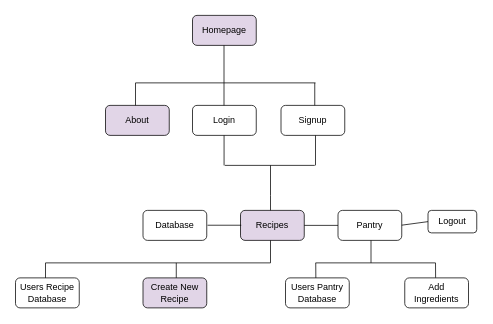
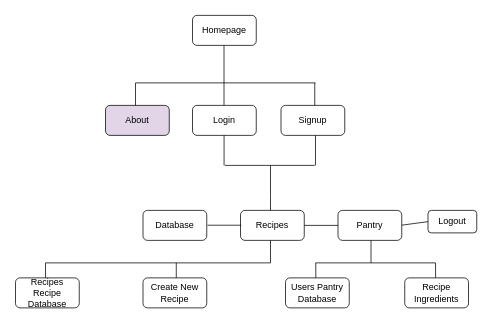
(224, 30) -> (224, 30)
(272, 225) -> (272, 225)
(47, 293) -> (47, 293)
(175, 293) -> (175, 293)
(437, 293) -> (437, 293)
